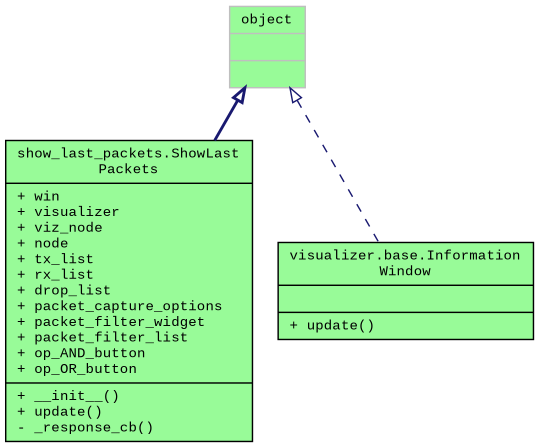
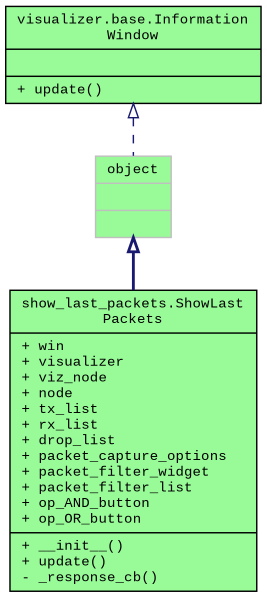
(338, 171) -> (133, 137)
